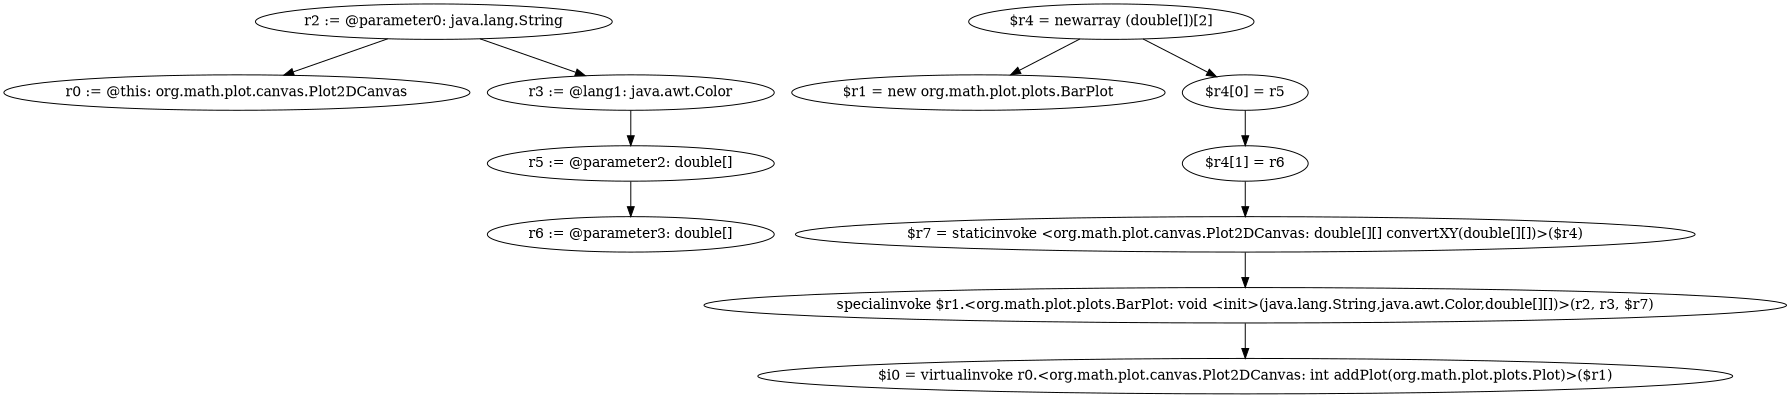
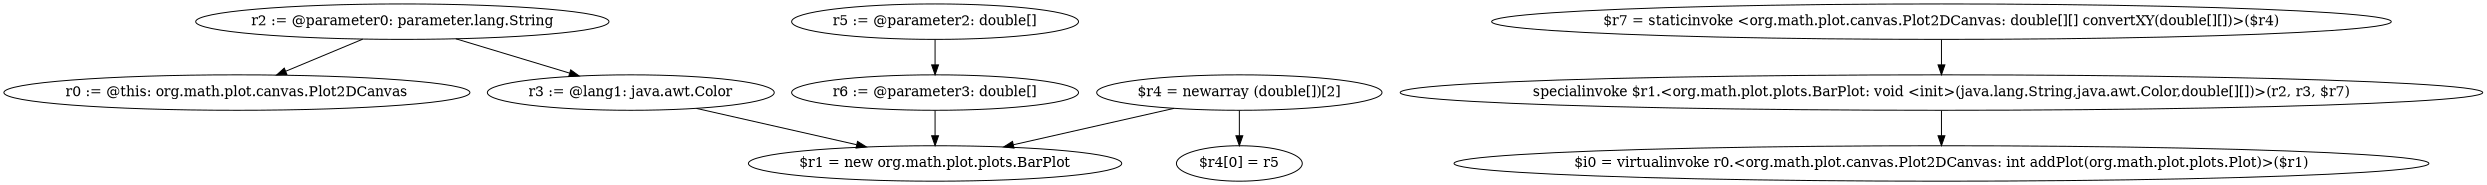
(434, 22) -> (402, 22)
(631, 123) -> (777, 127)
none -> (935, 123)
(1245, 163) -> none
